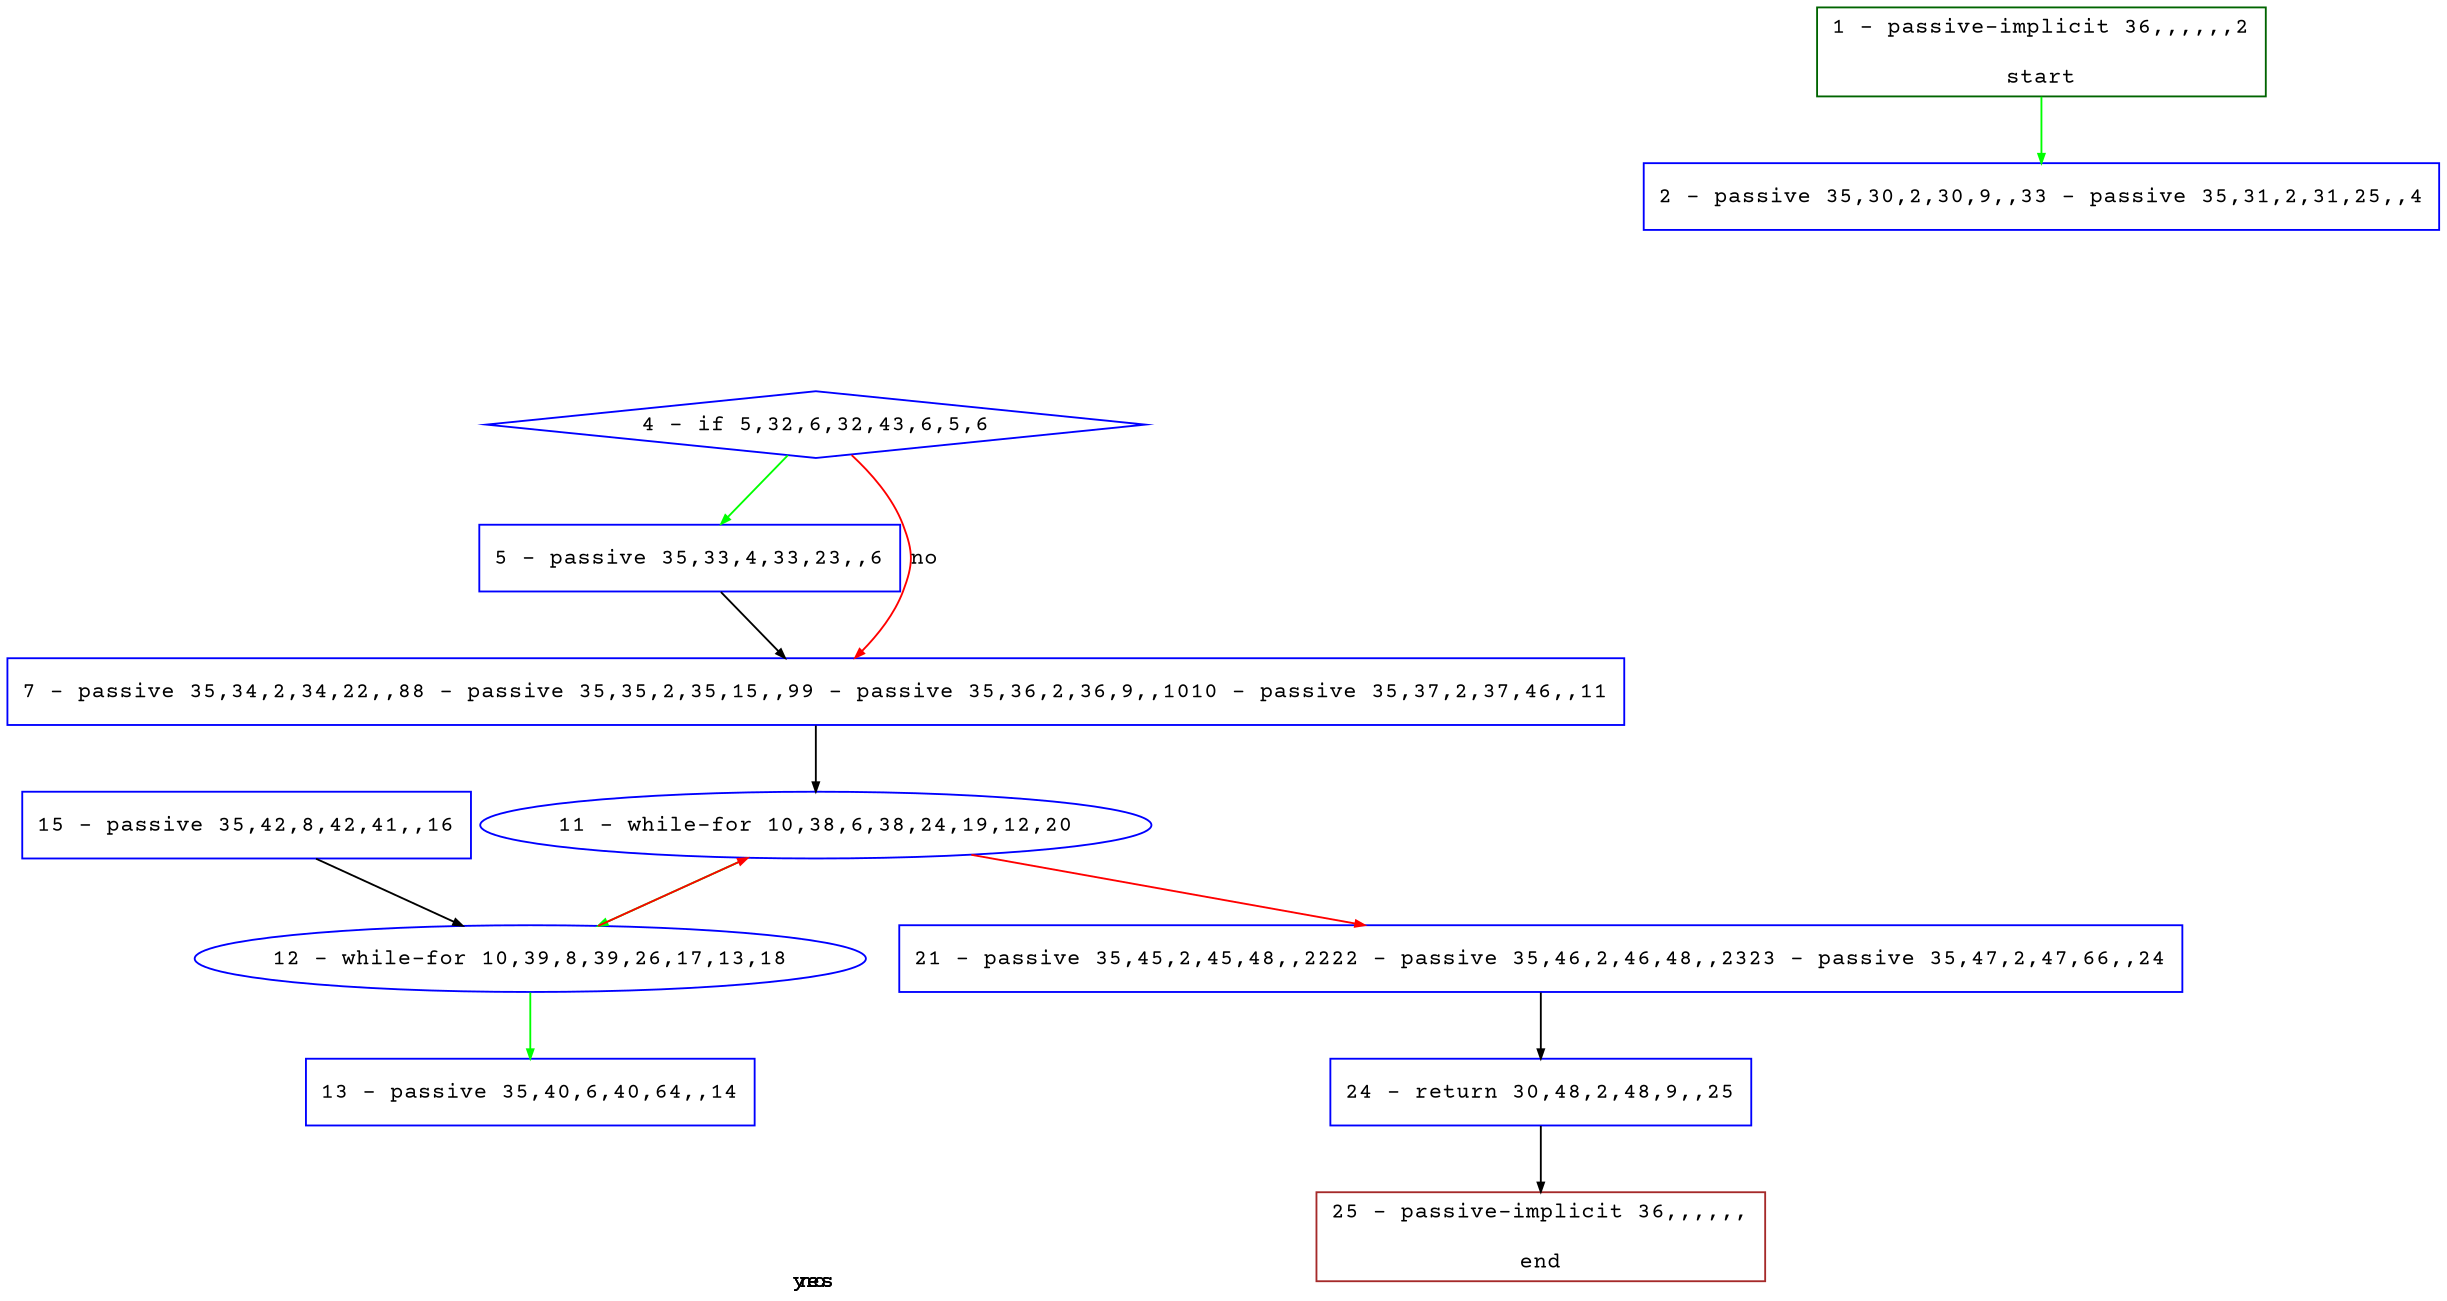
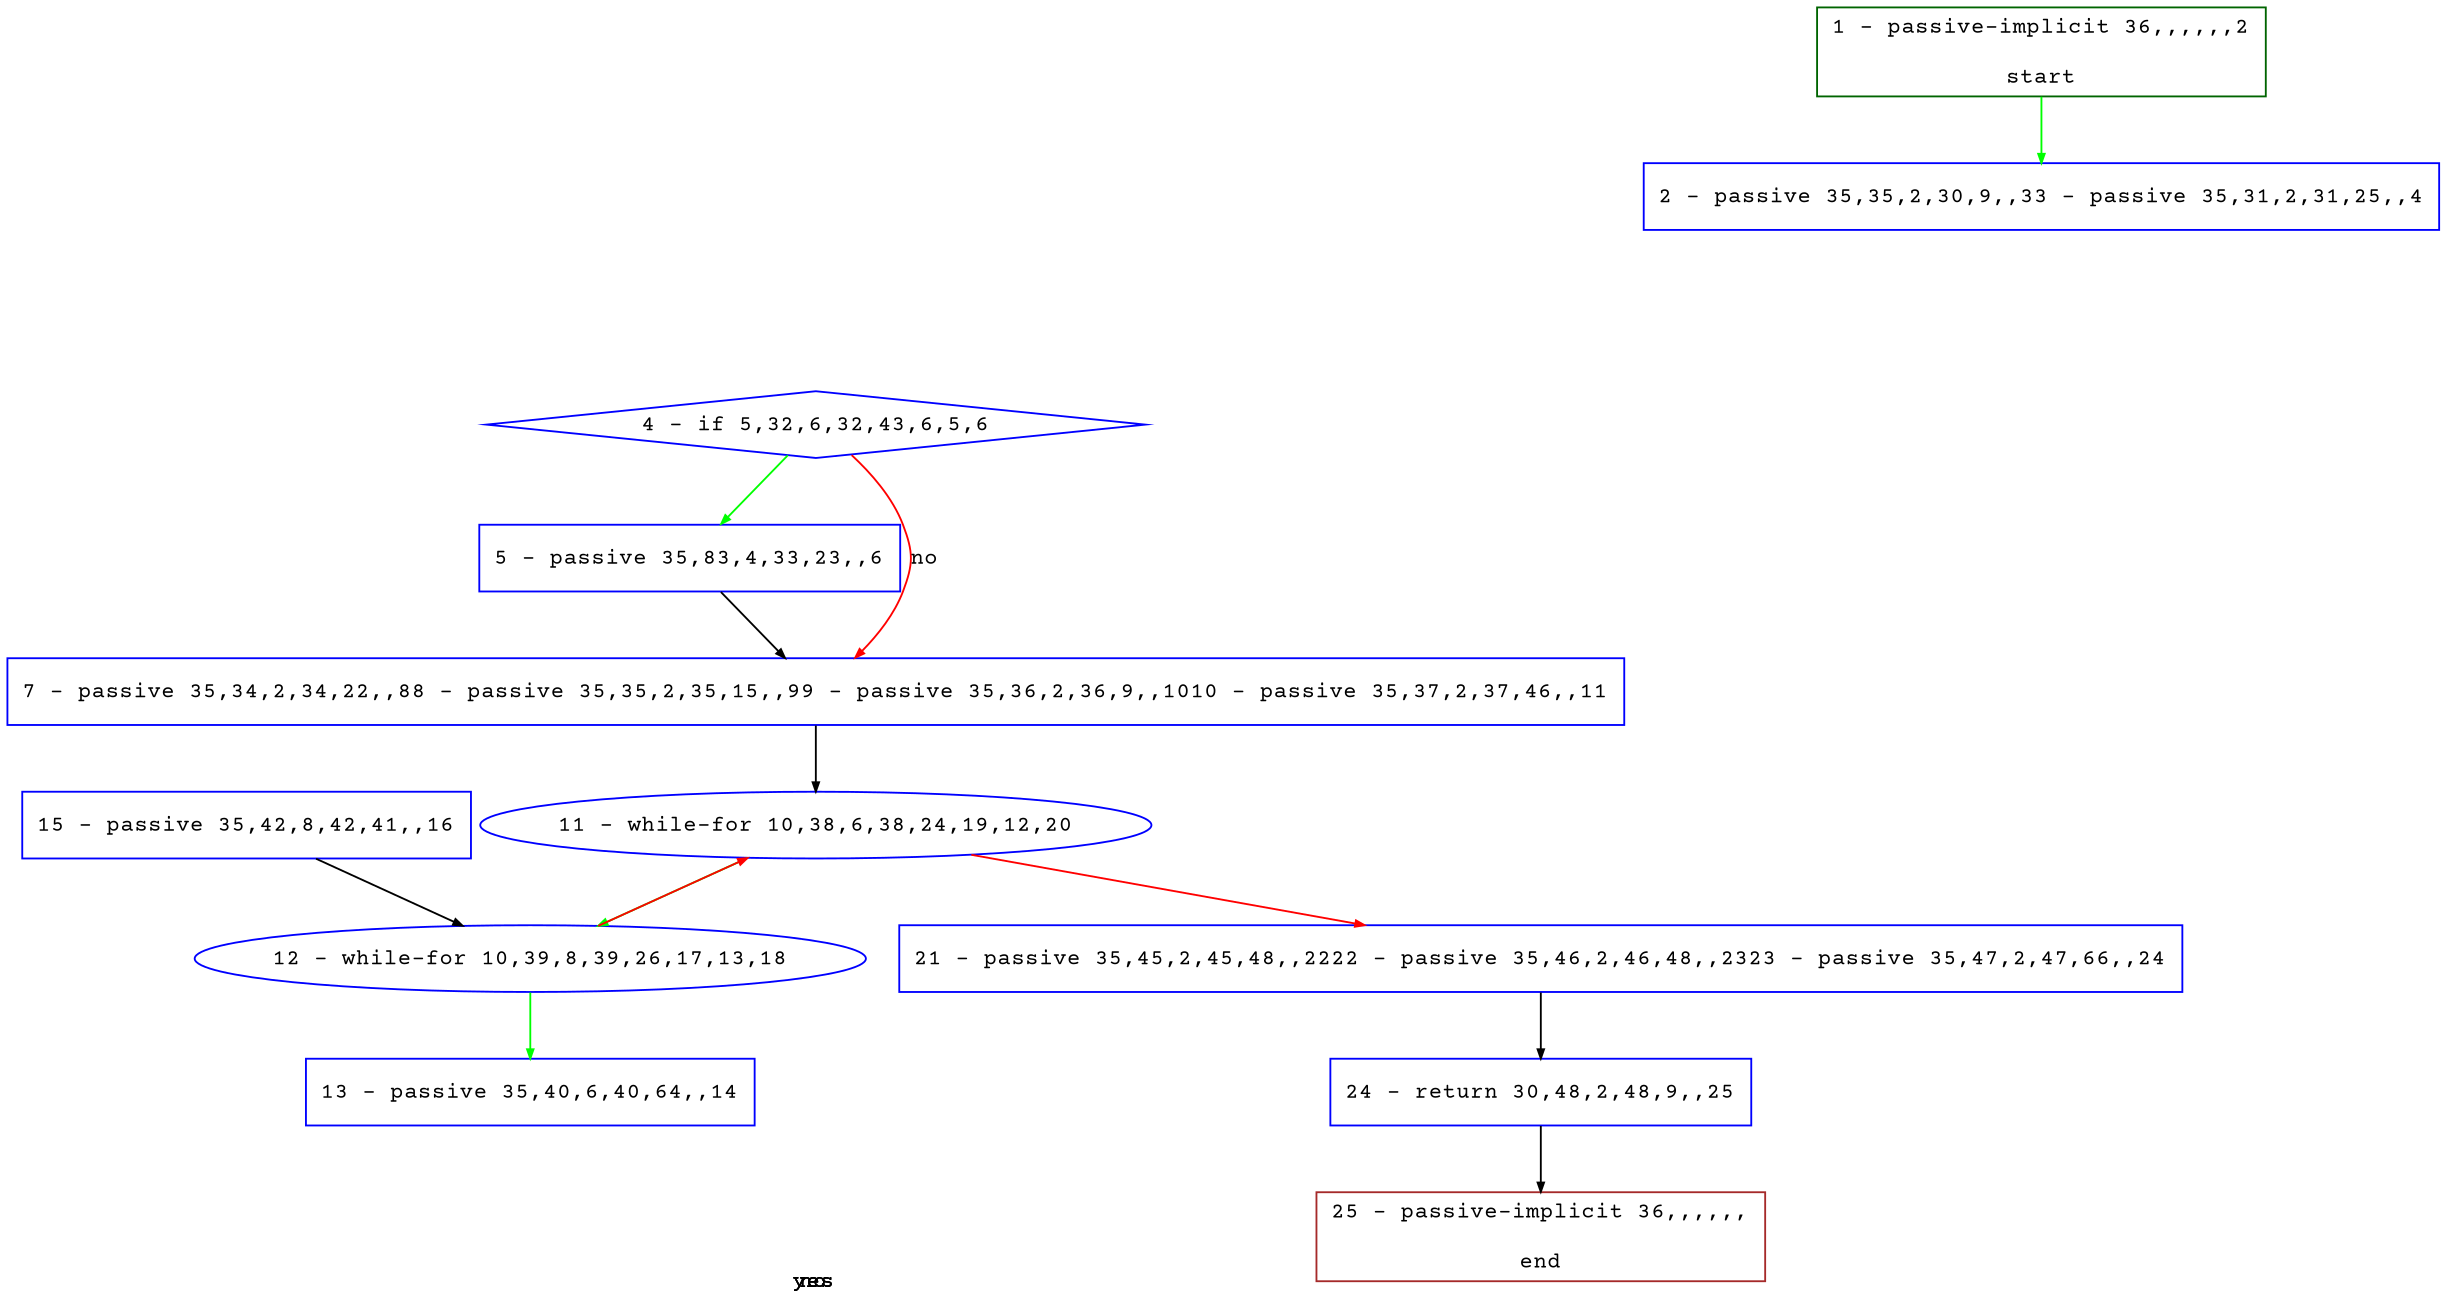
(2041, 197) -> (2041, 197)
(690, 558) -> (690, 558)
